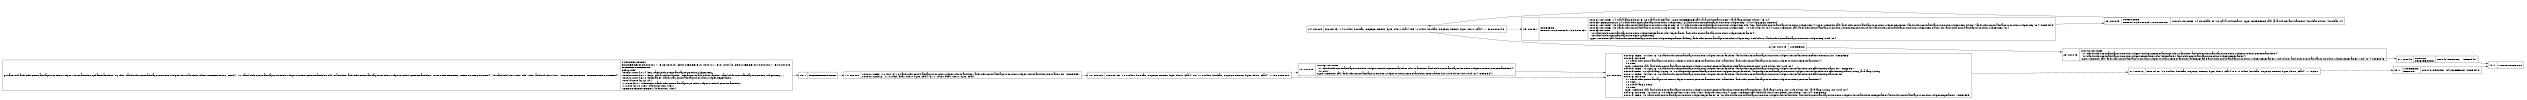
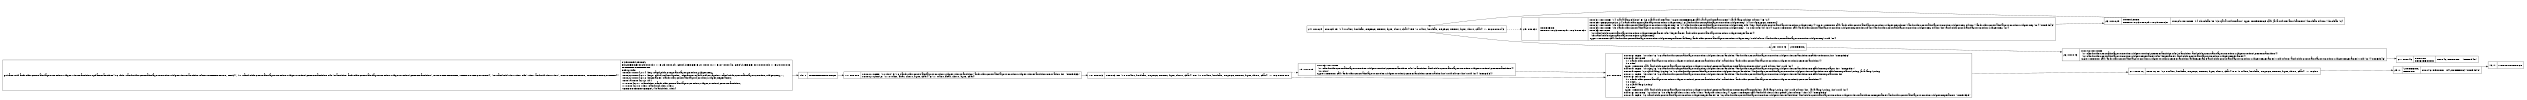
(2482, 63) -> none
